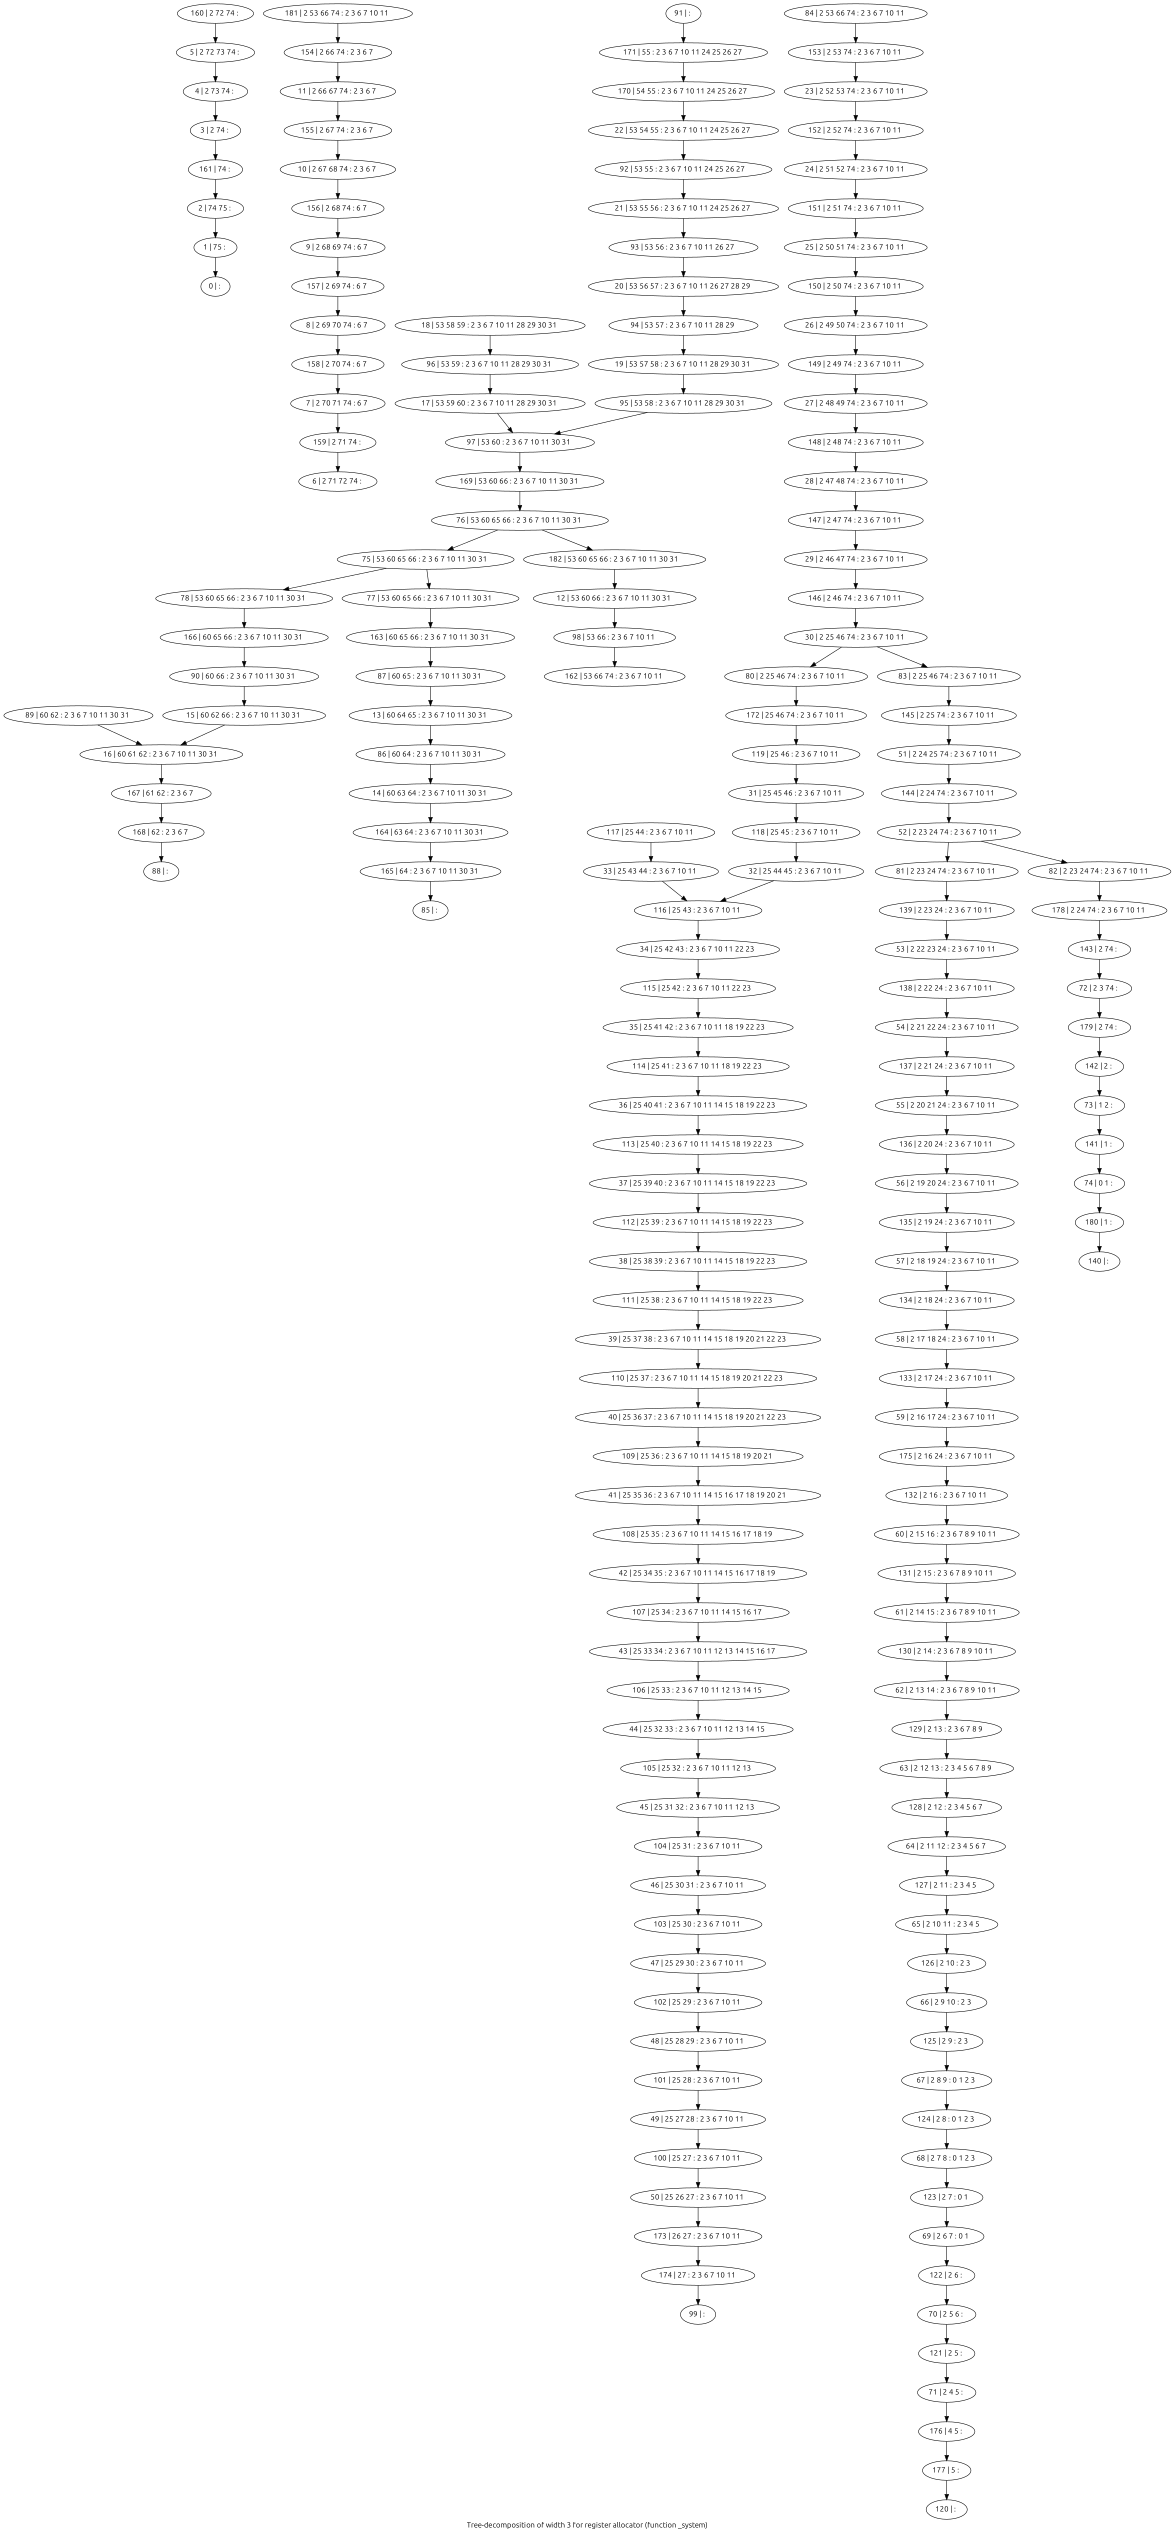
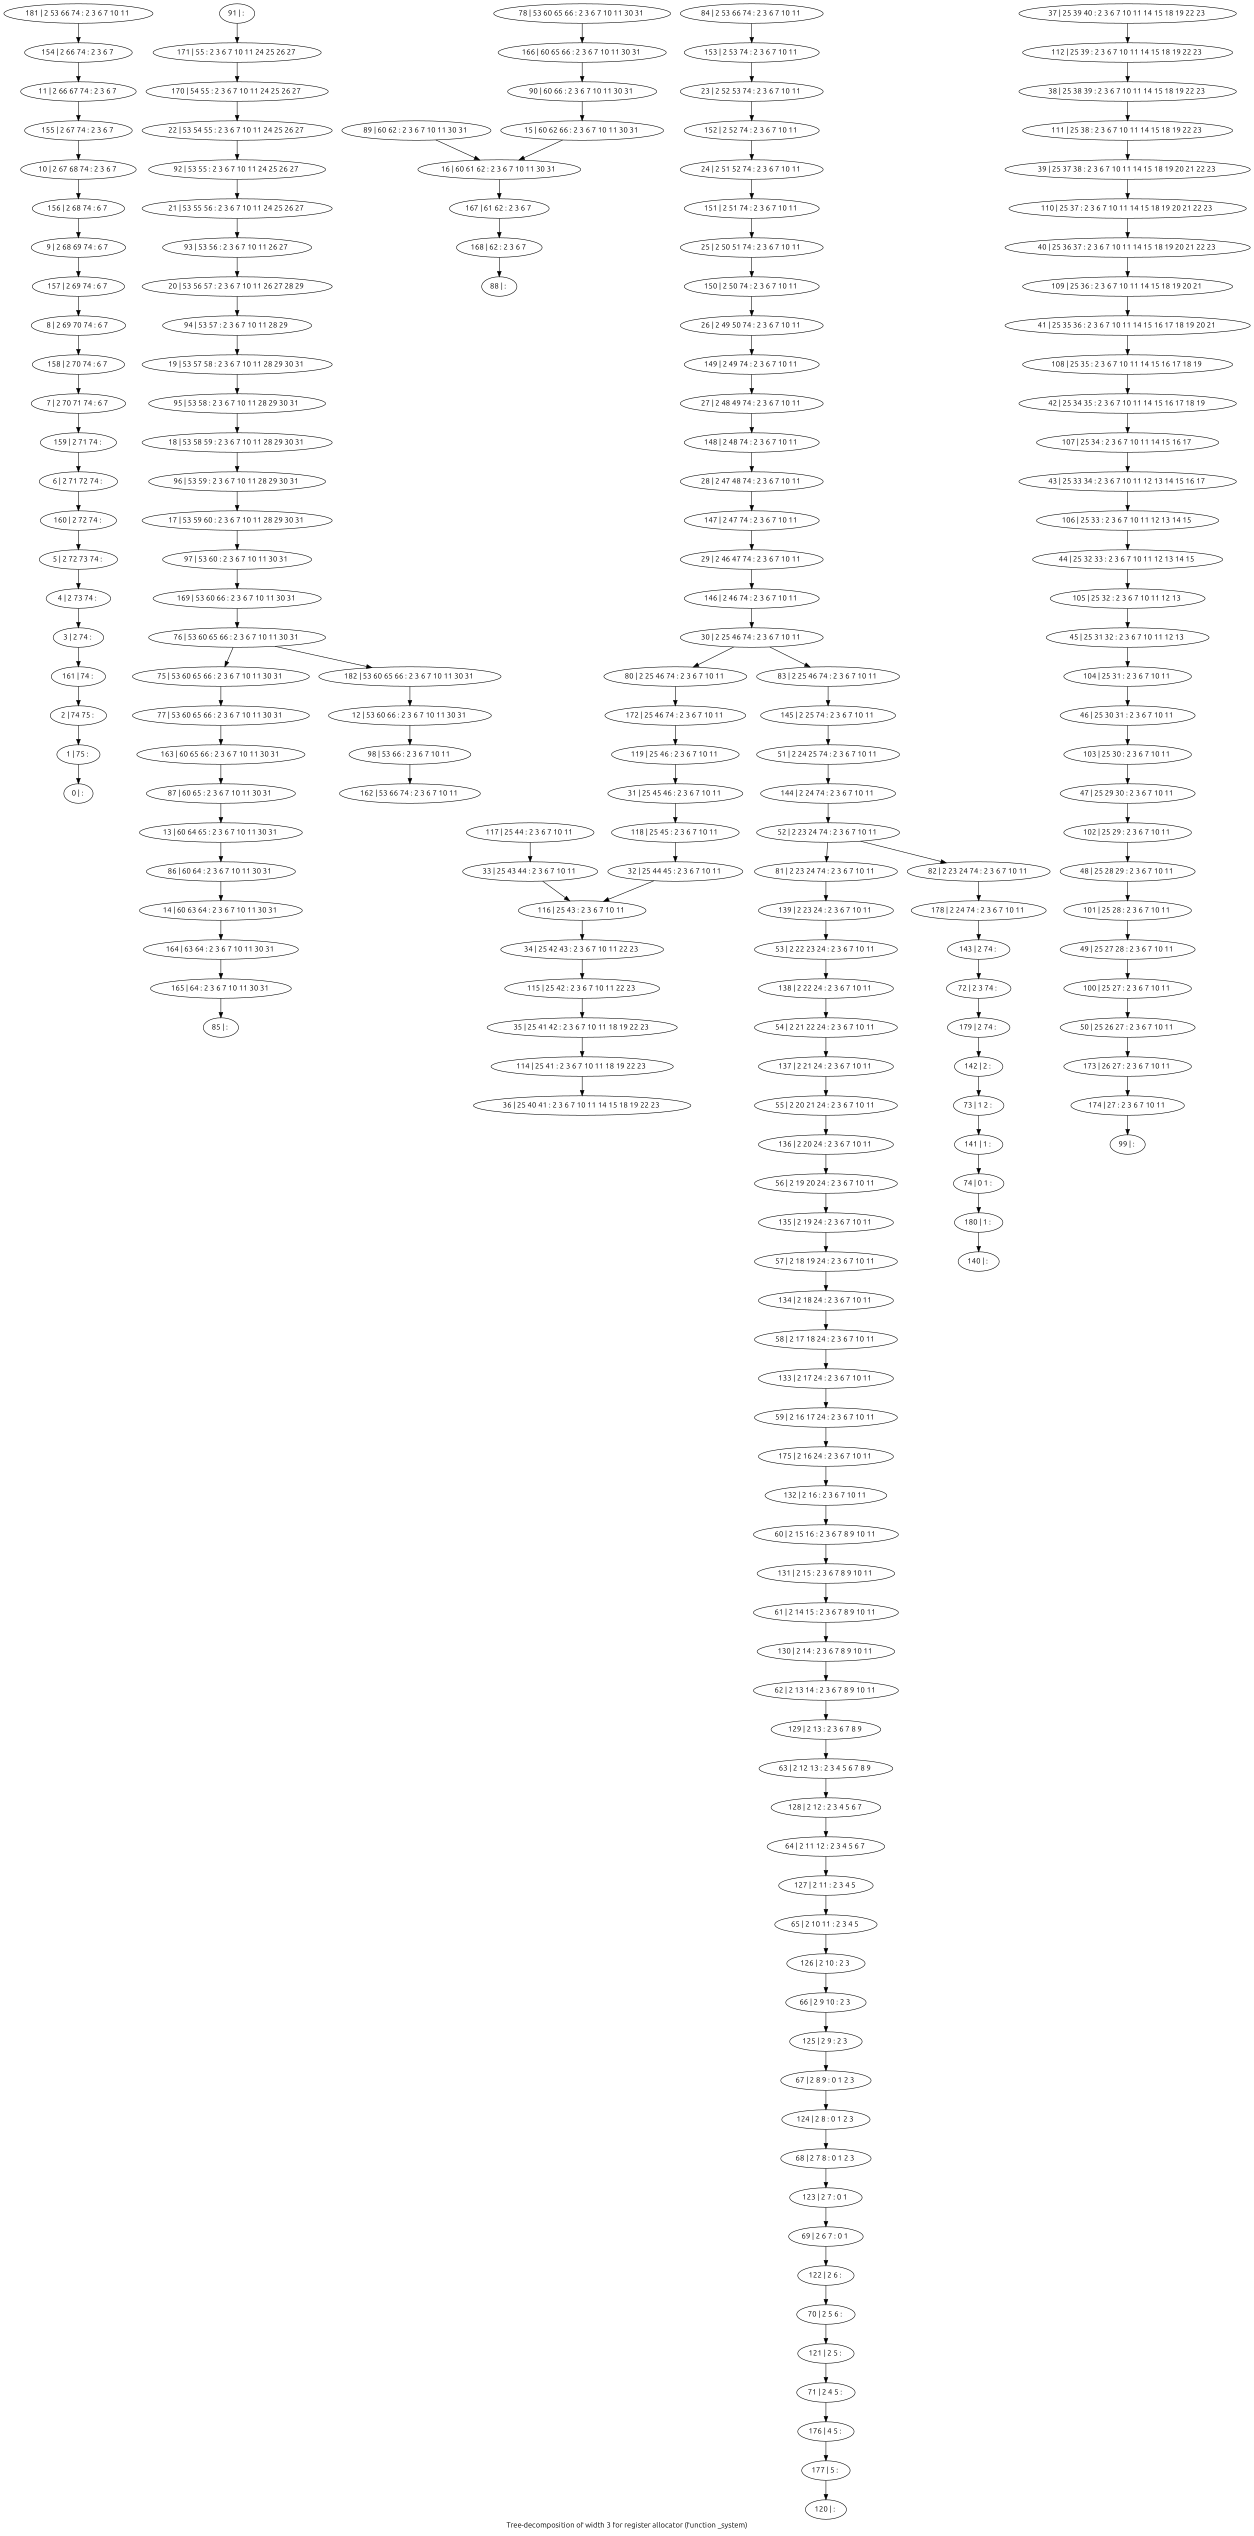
(604, 423) -> (237, 420)
none -> (78, 498)
(338, 578) -> none
(698, 1145) -> none
